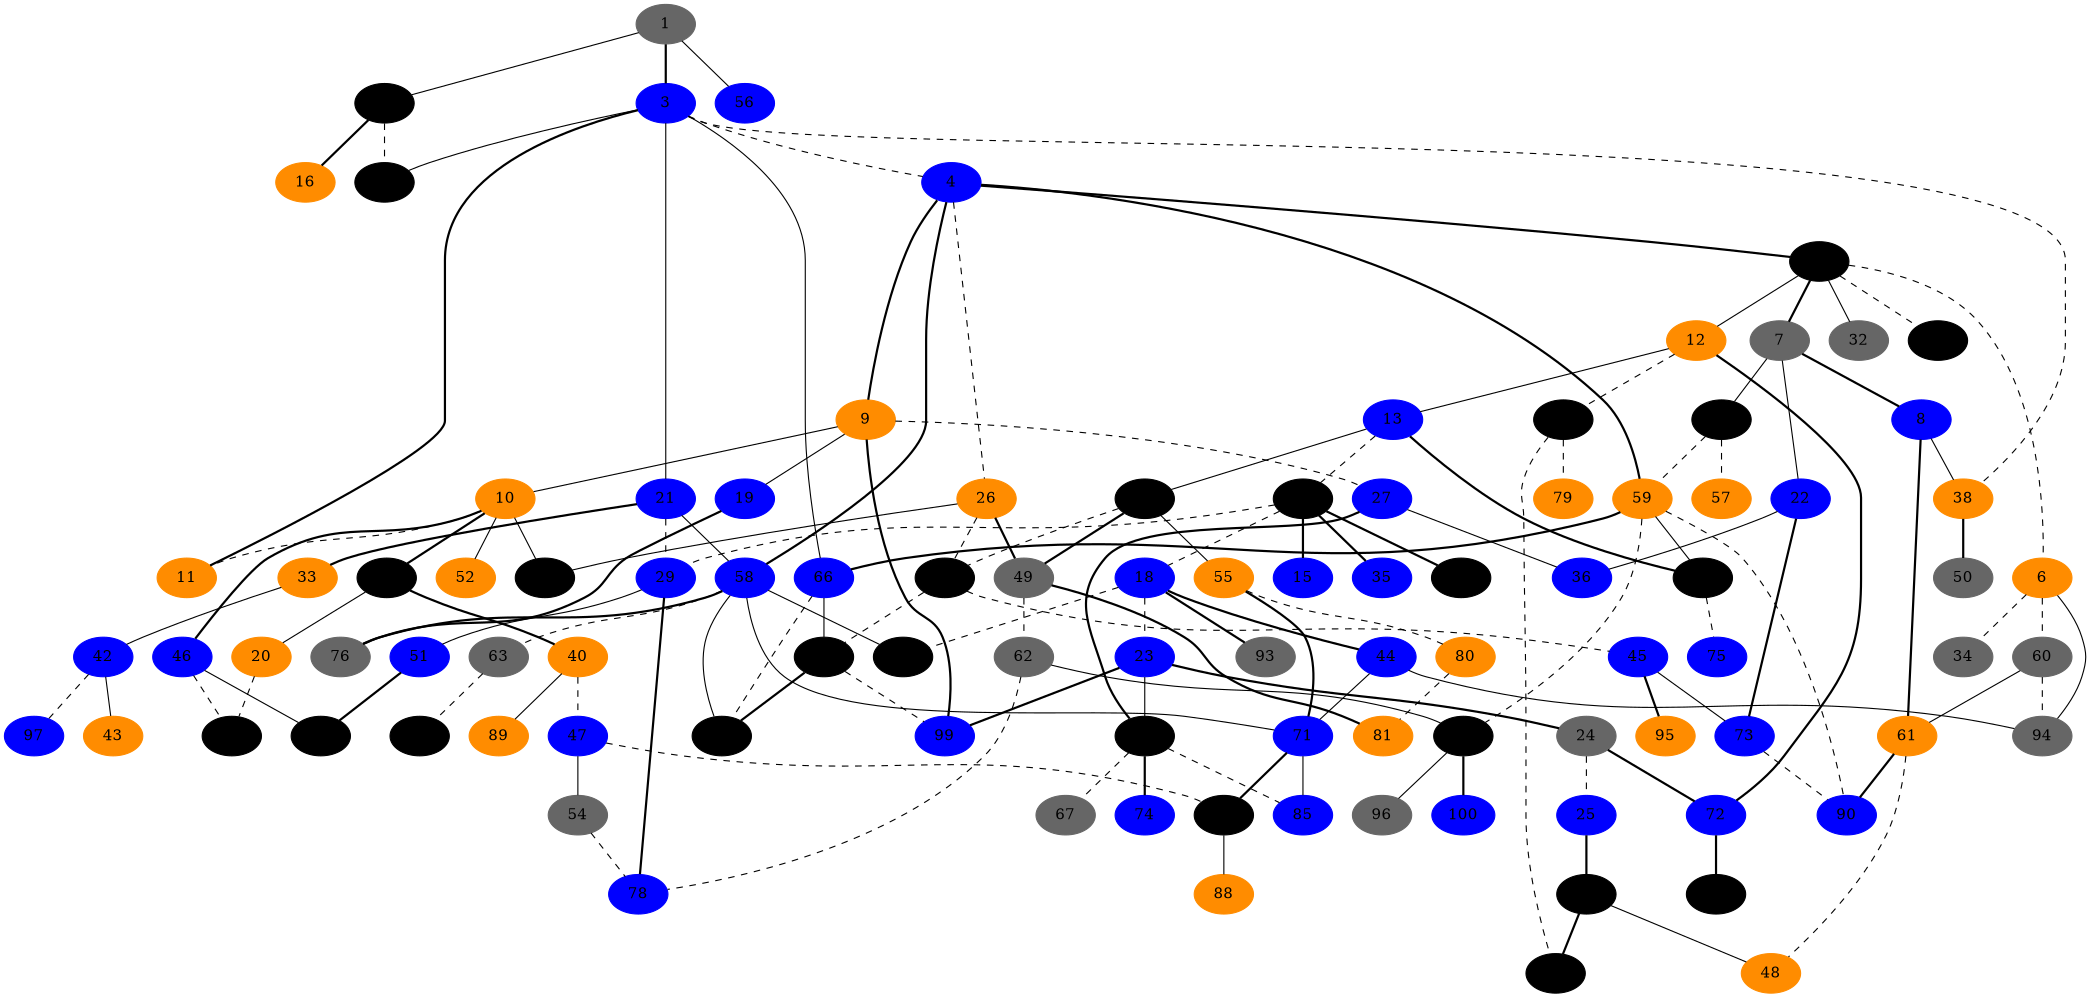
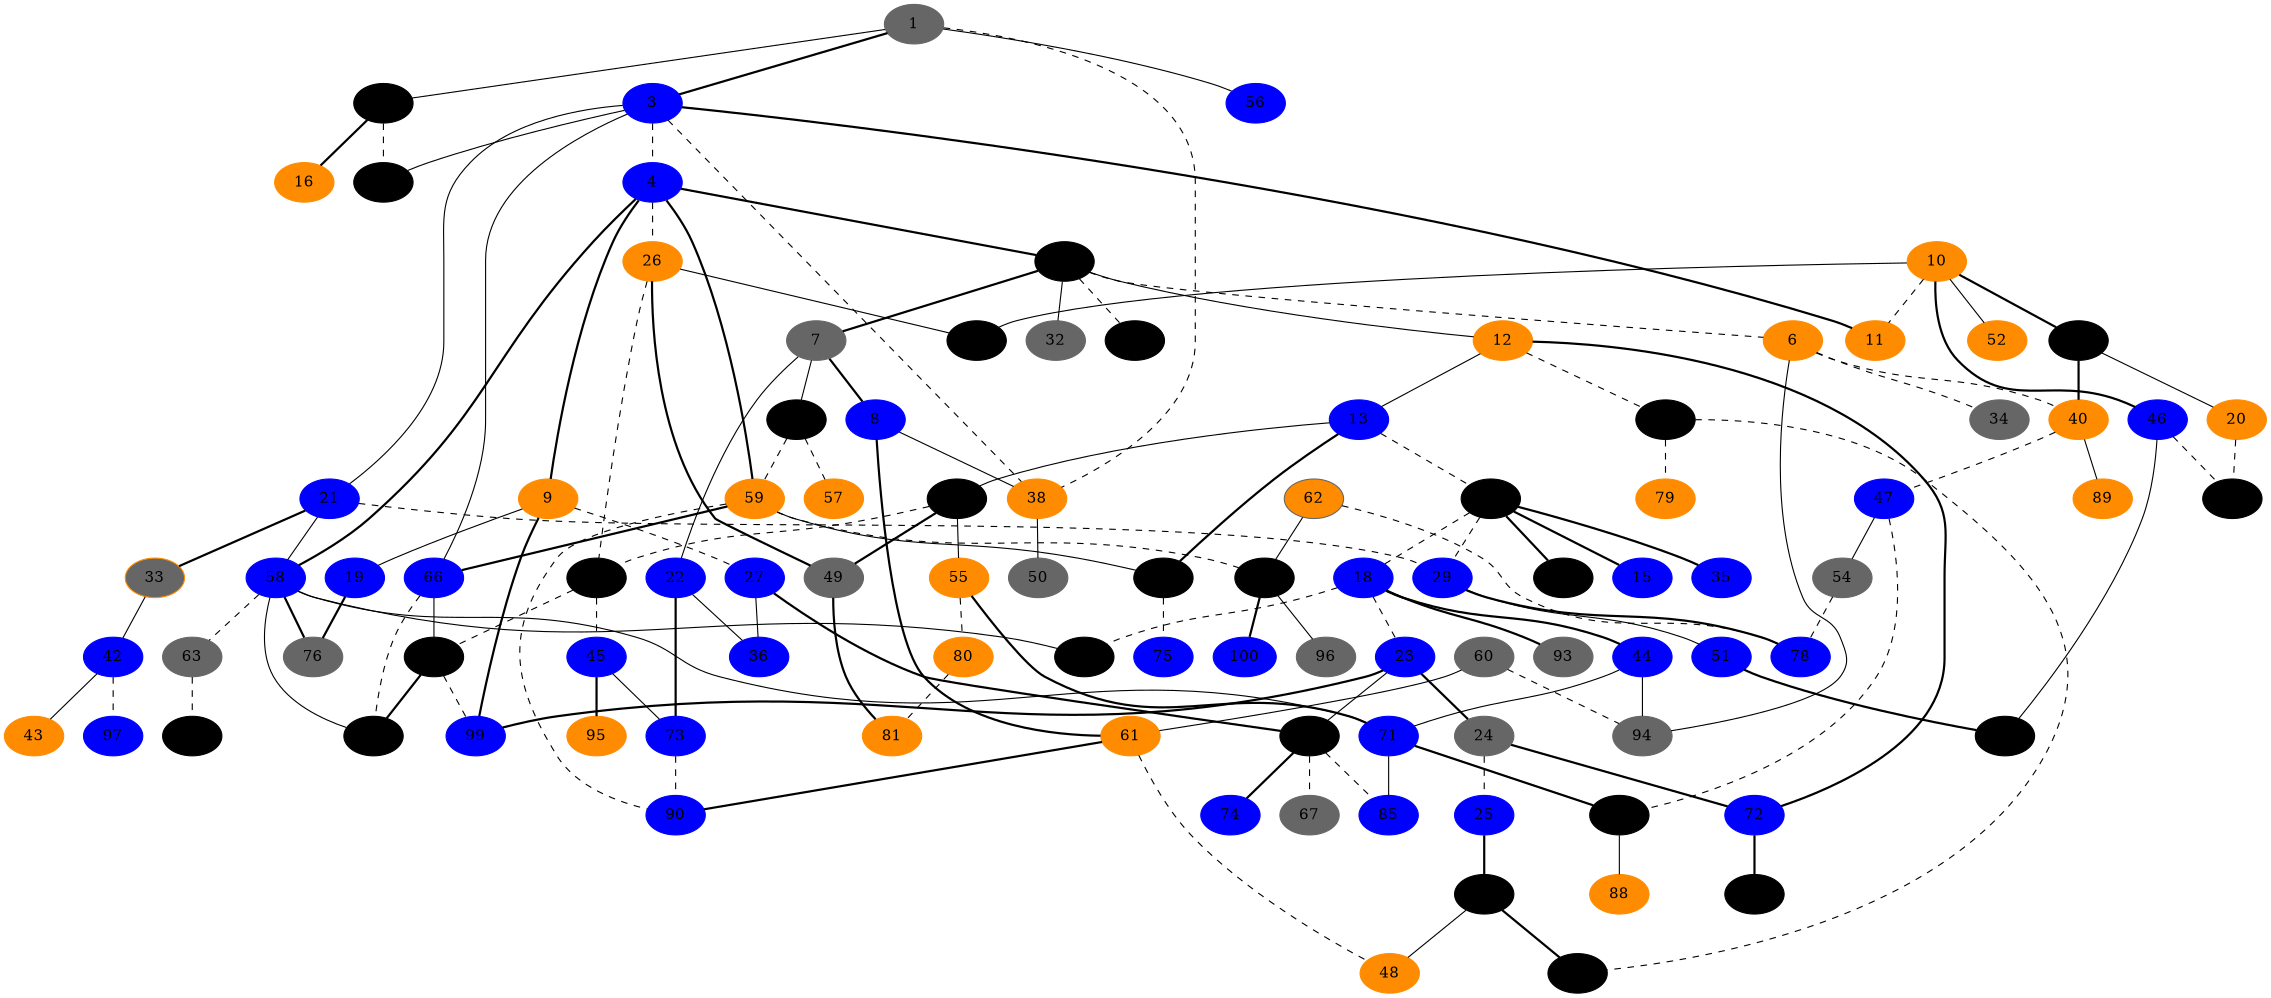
none -> (1195, 206)
(686, 459) -> none
(1963, 538) -> (1038, 535)
(308, 578) -> (155, 578)
(2042, 618) -> (1936, 379)
(1024, 624) -> none
(1024, 657) -> (1314, 499)
